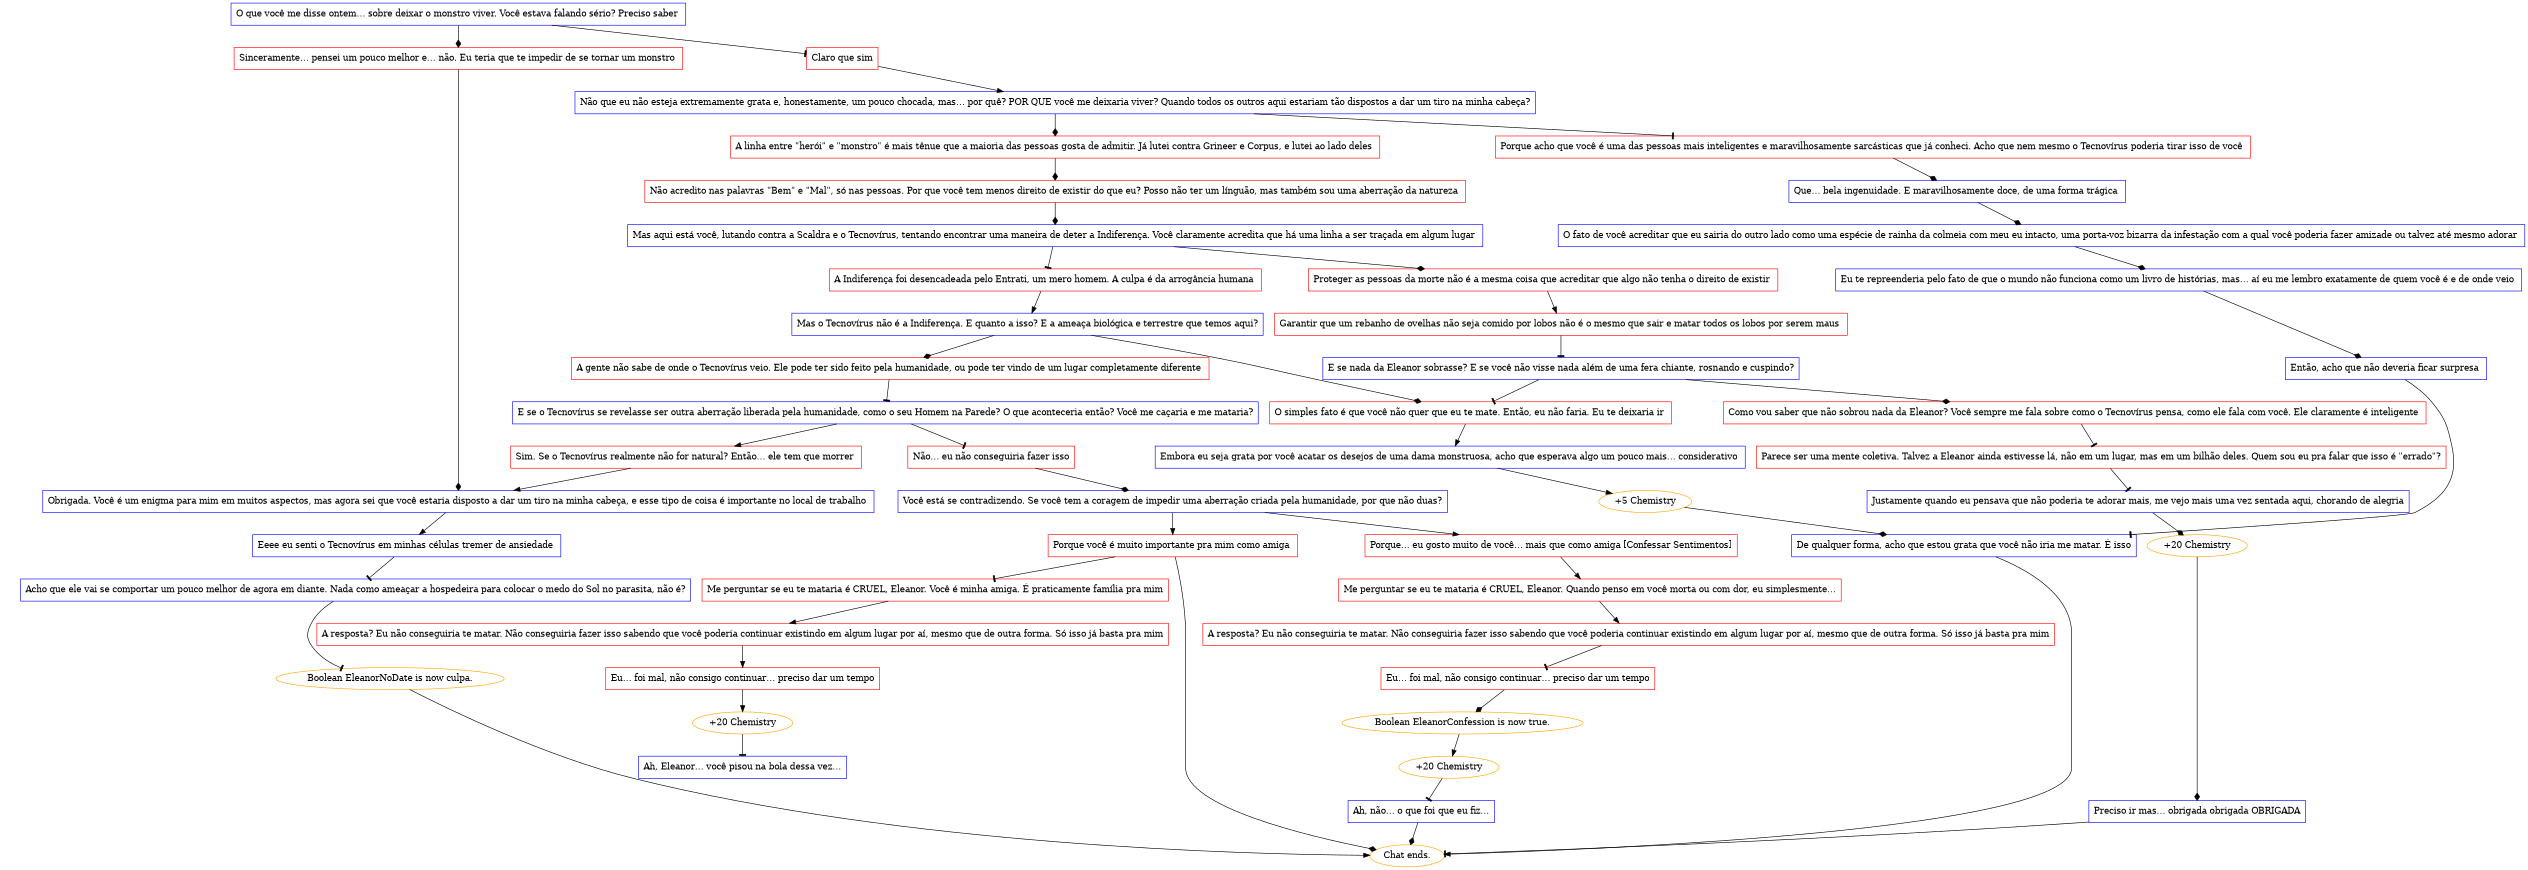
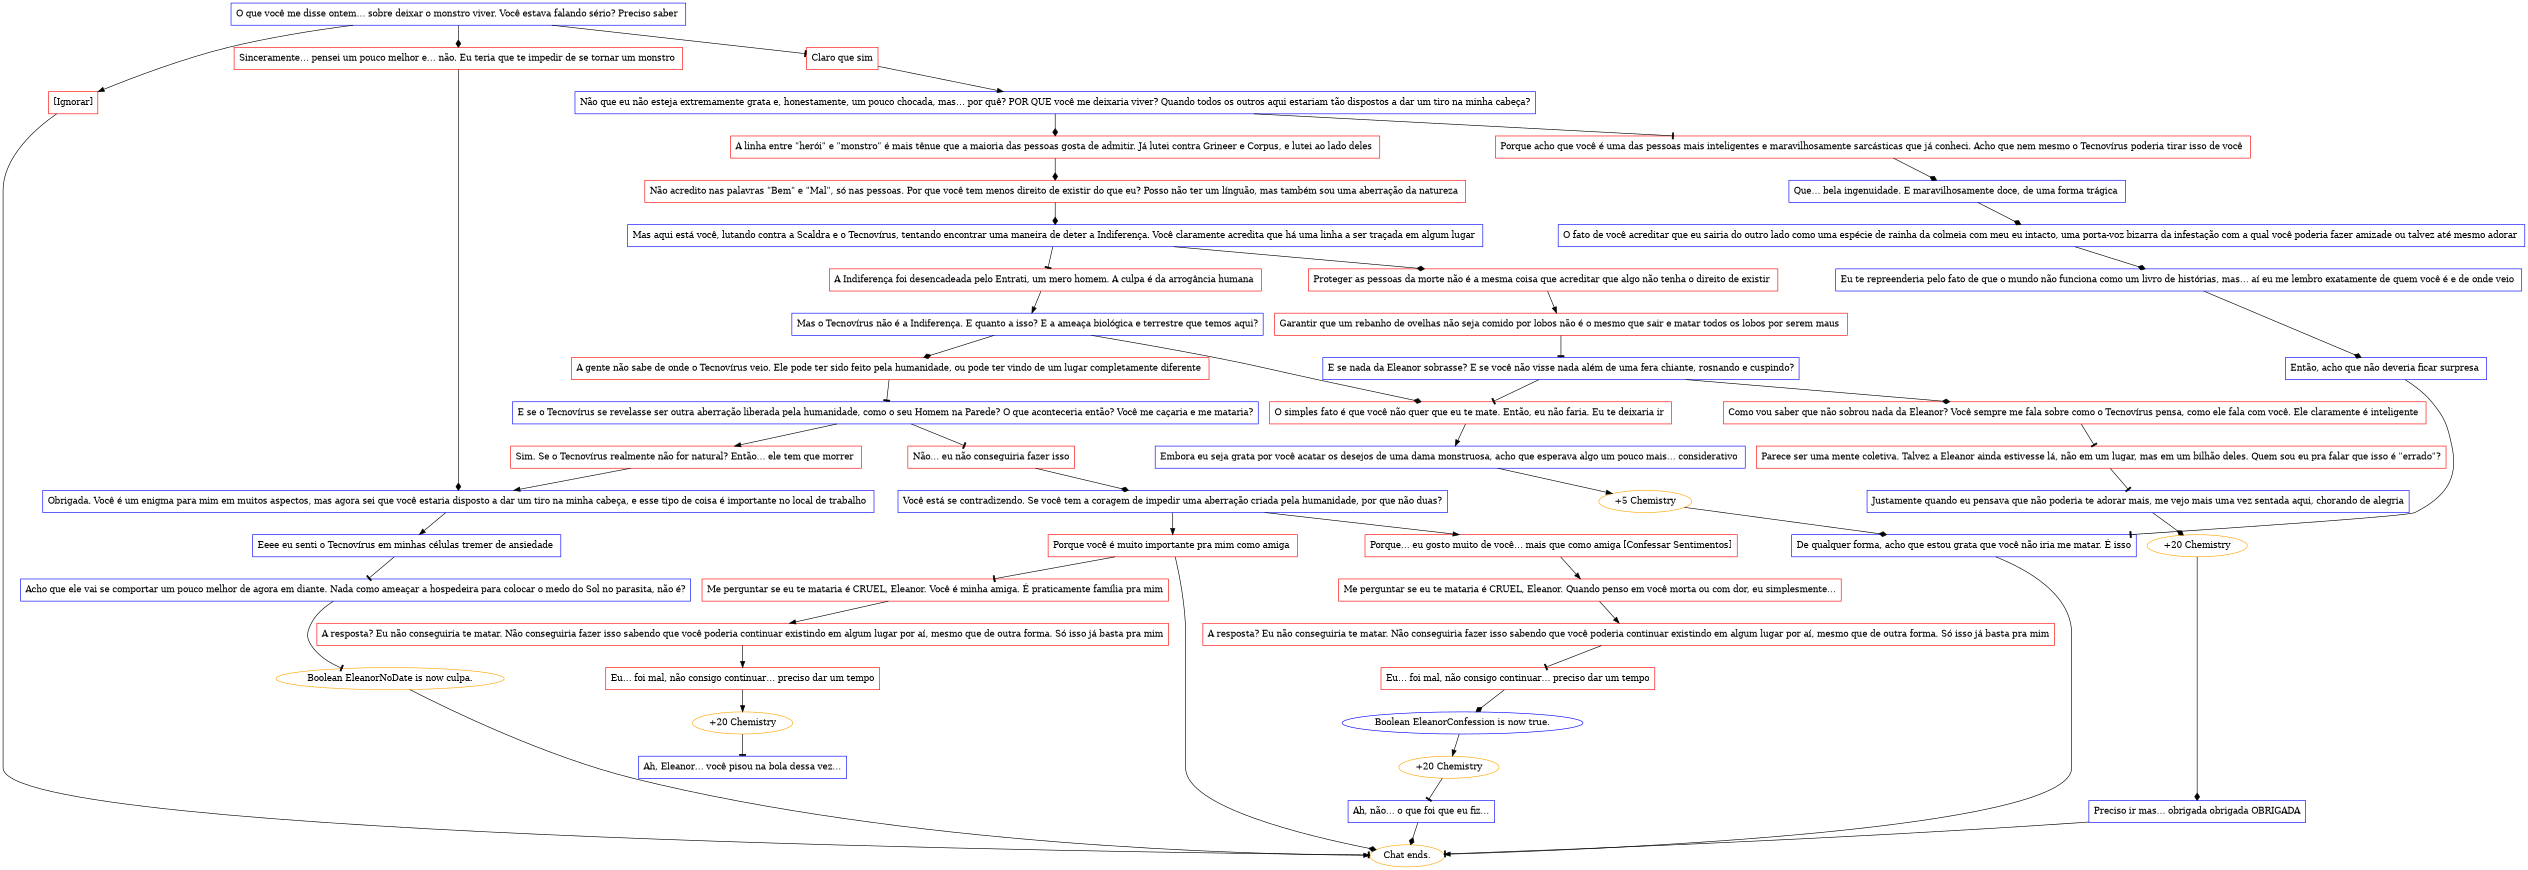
none -> (73, 103)
(1463, 723) -> (1463, 723)
